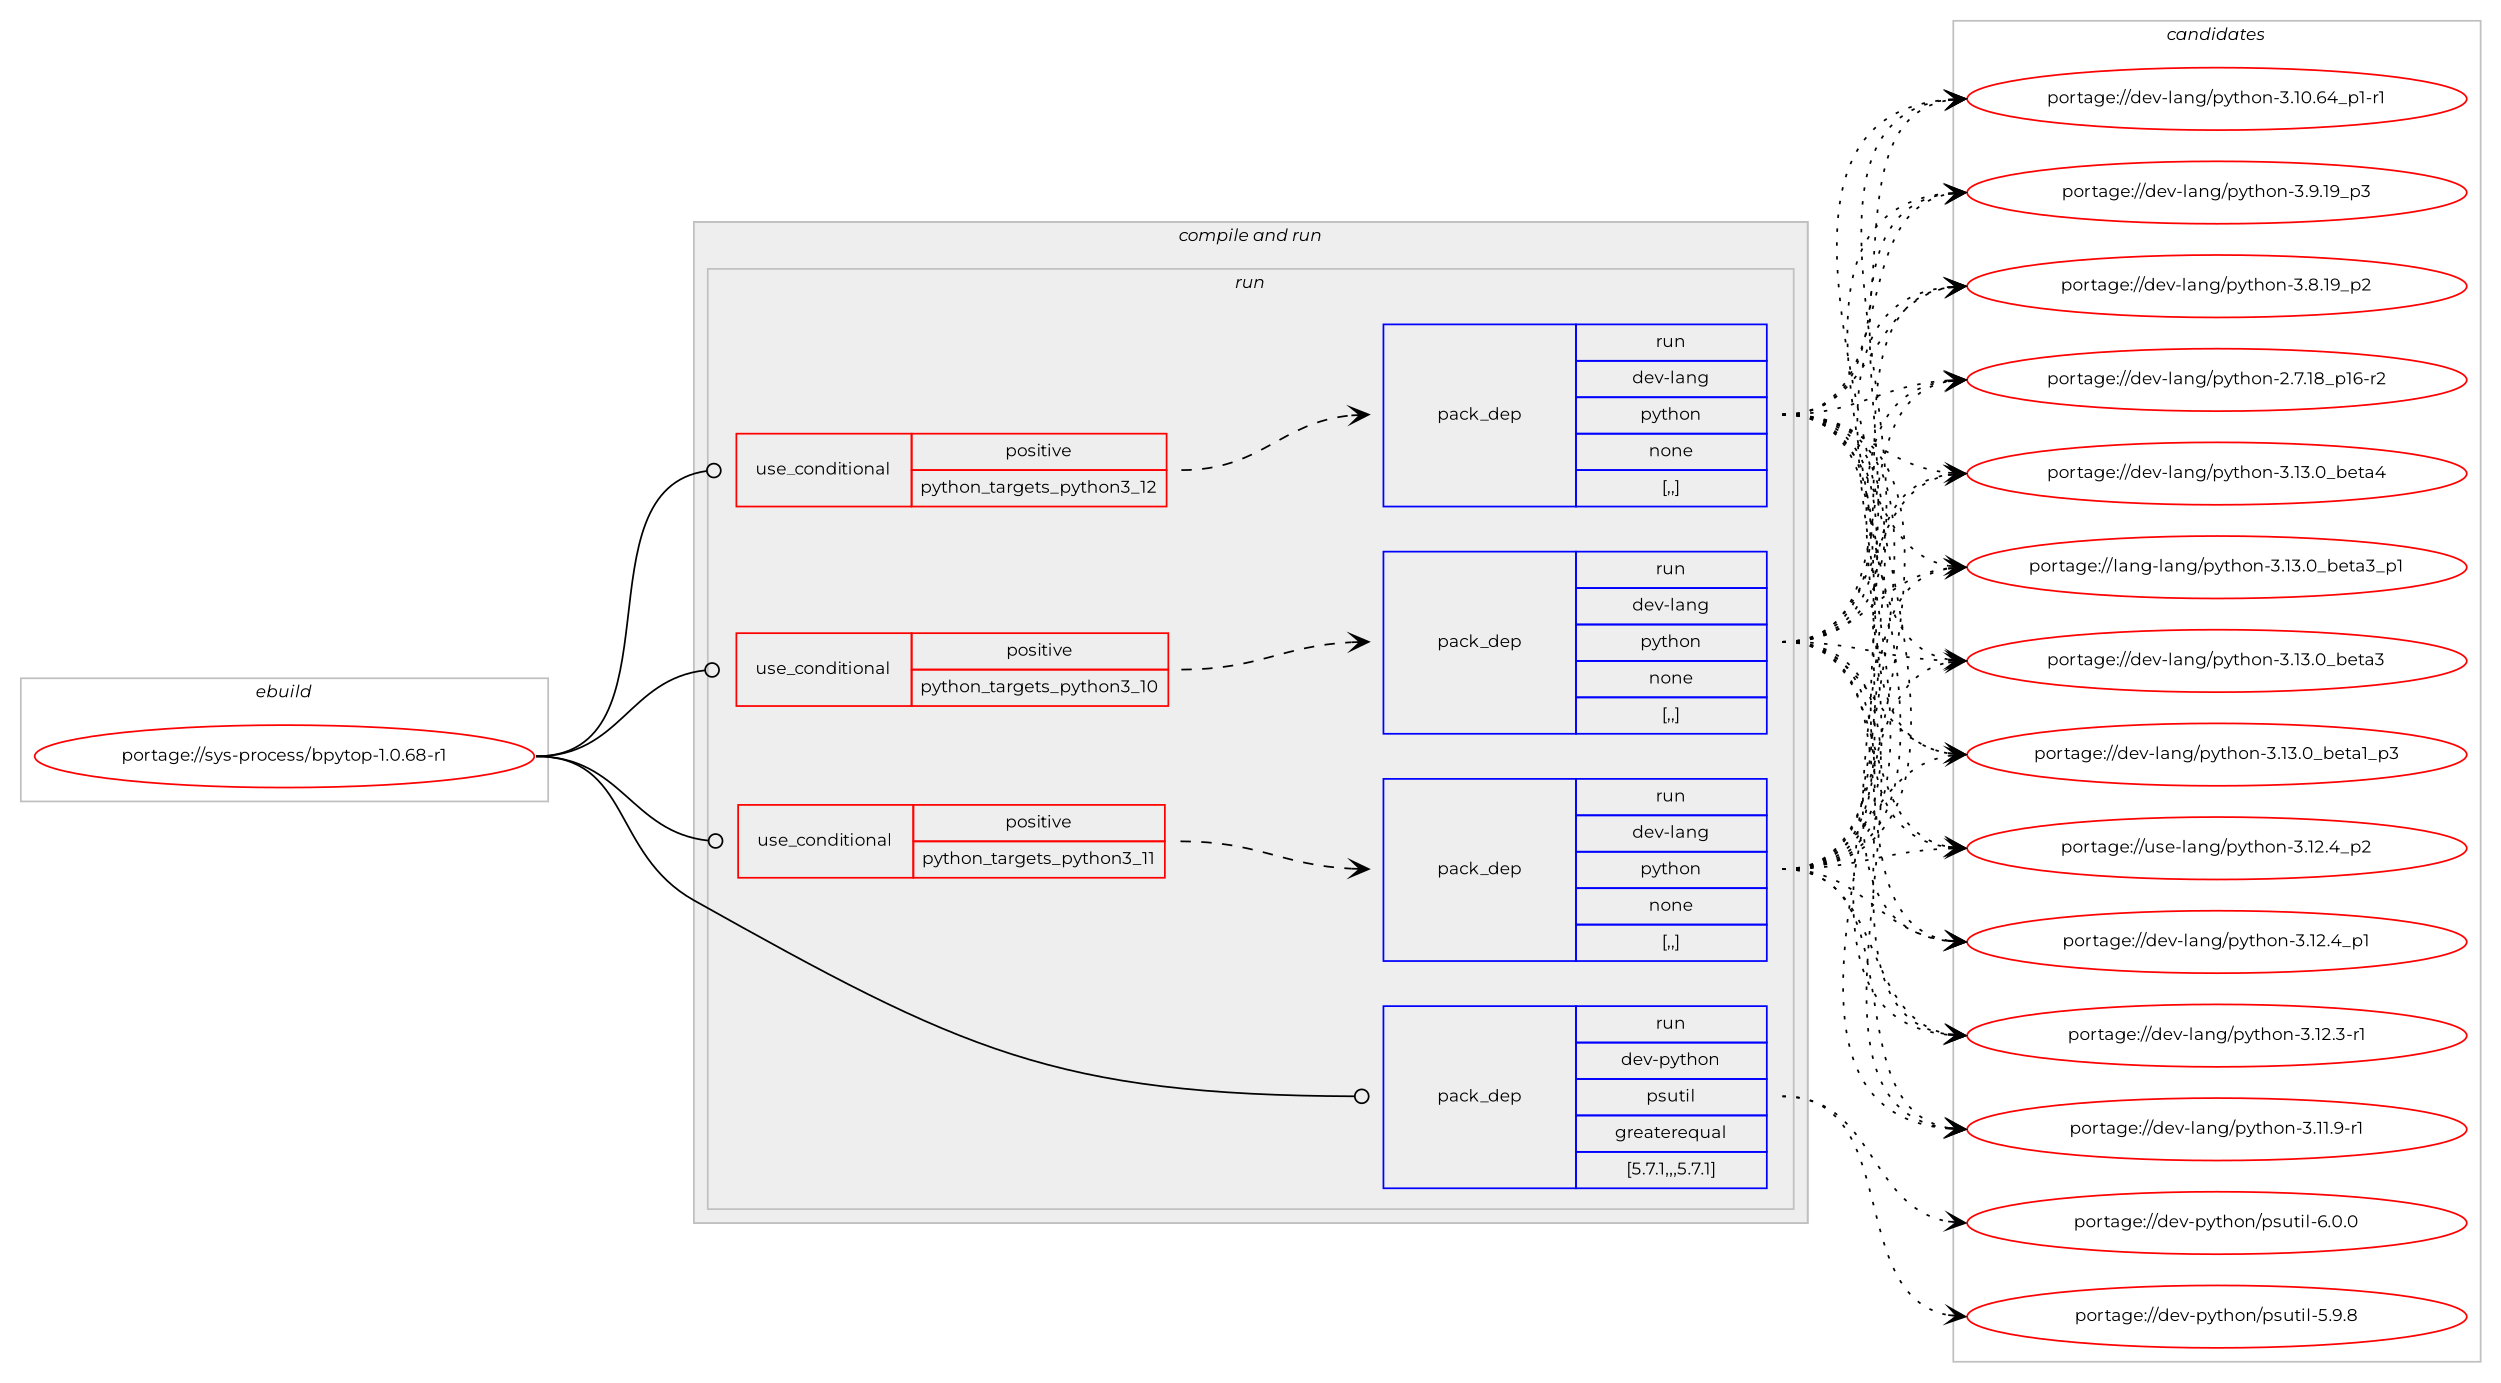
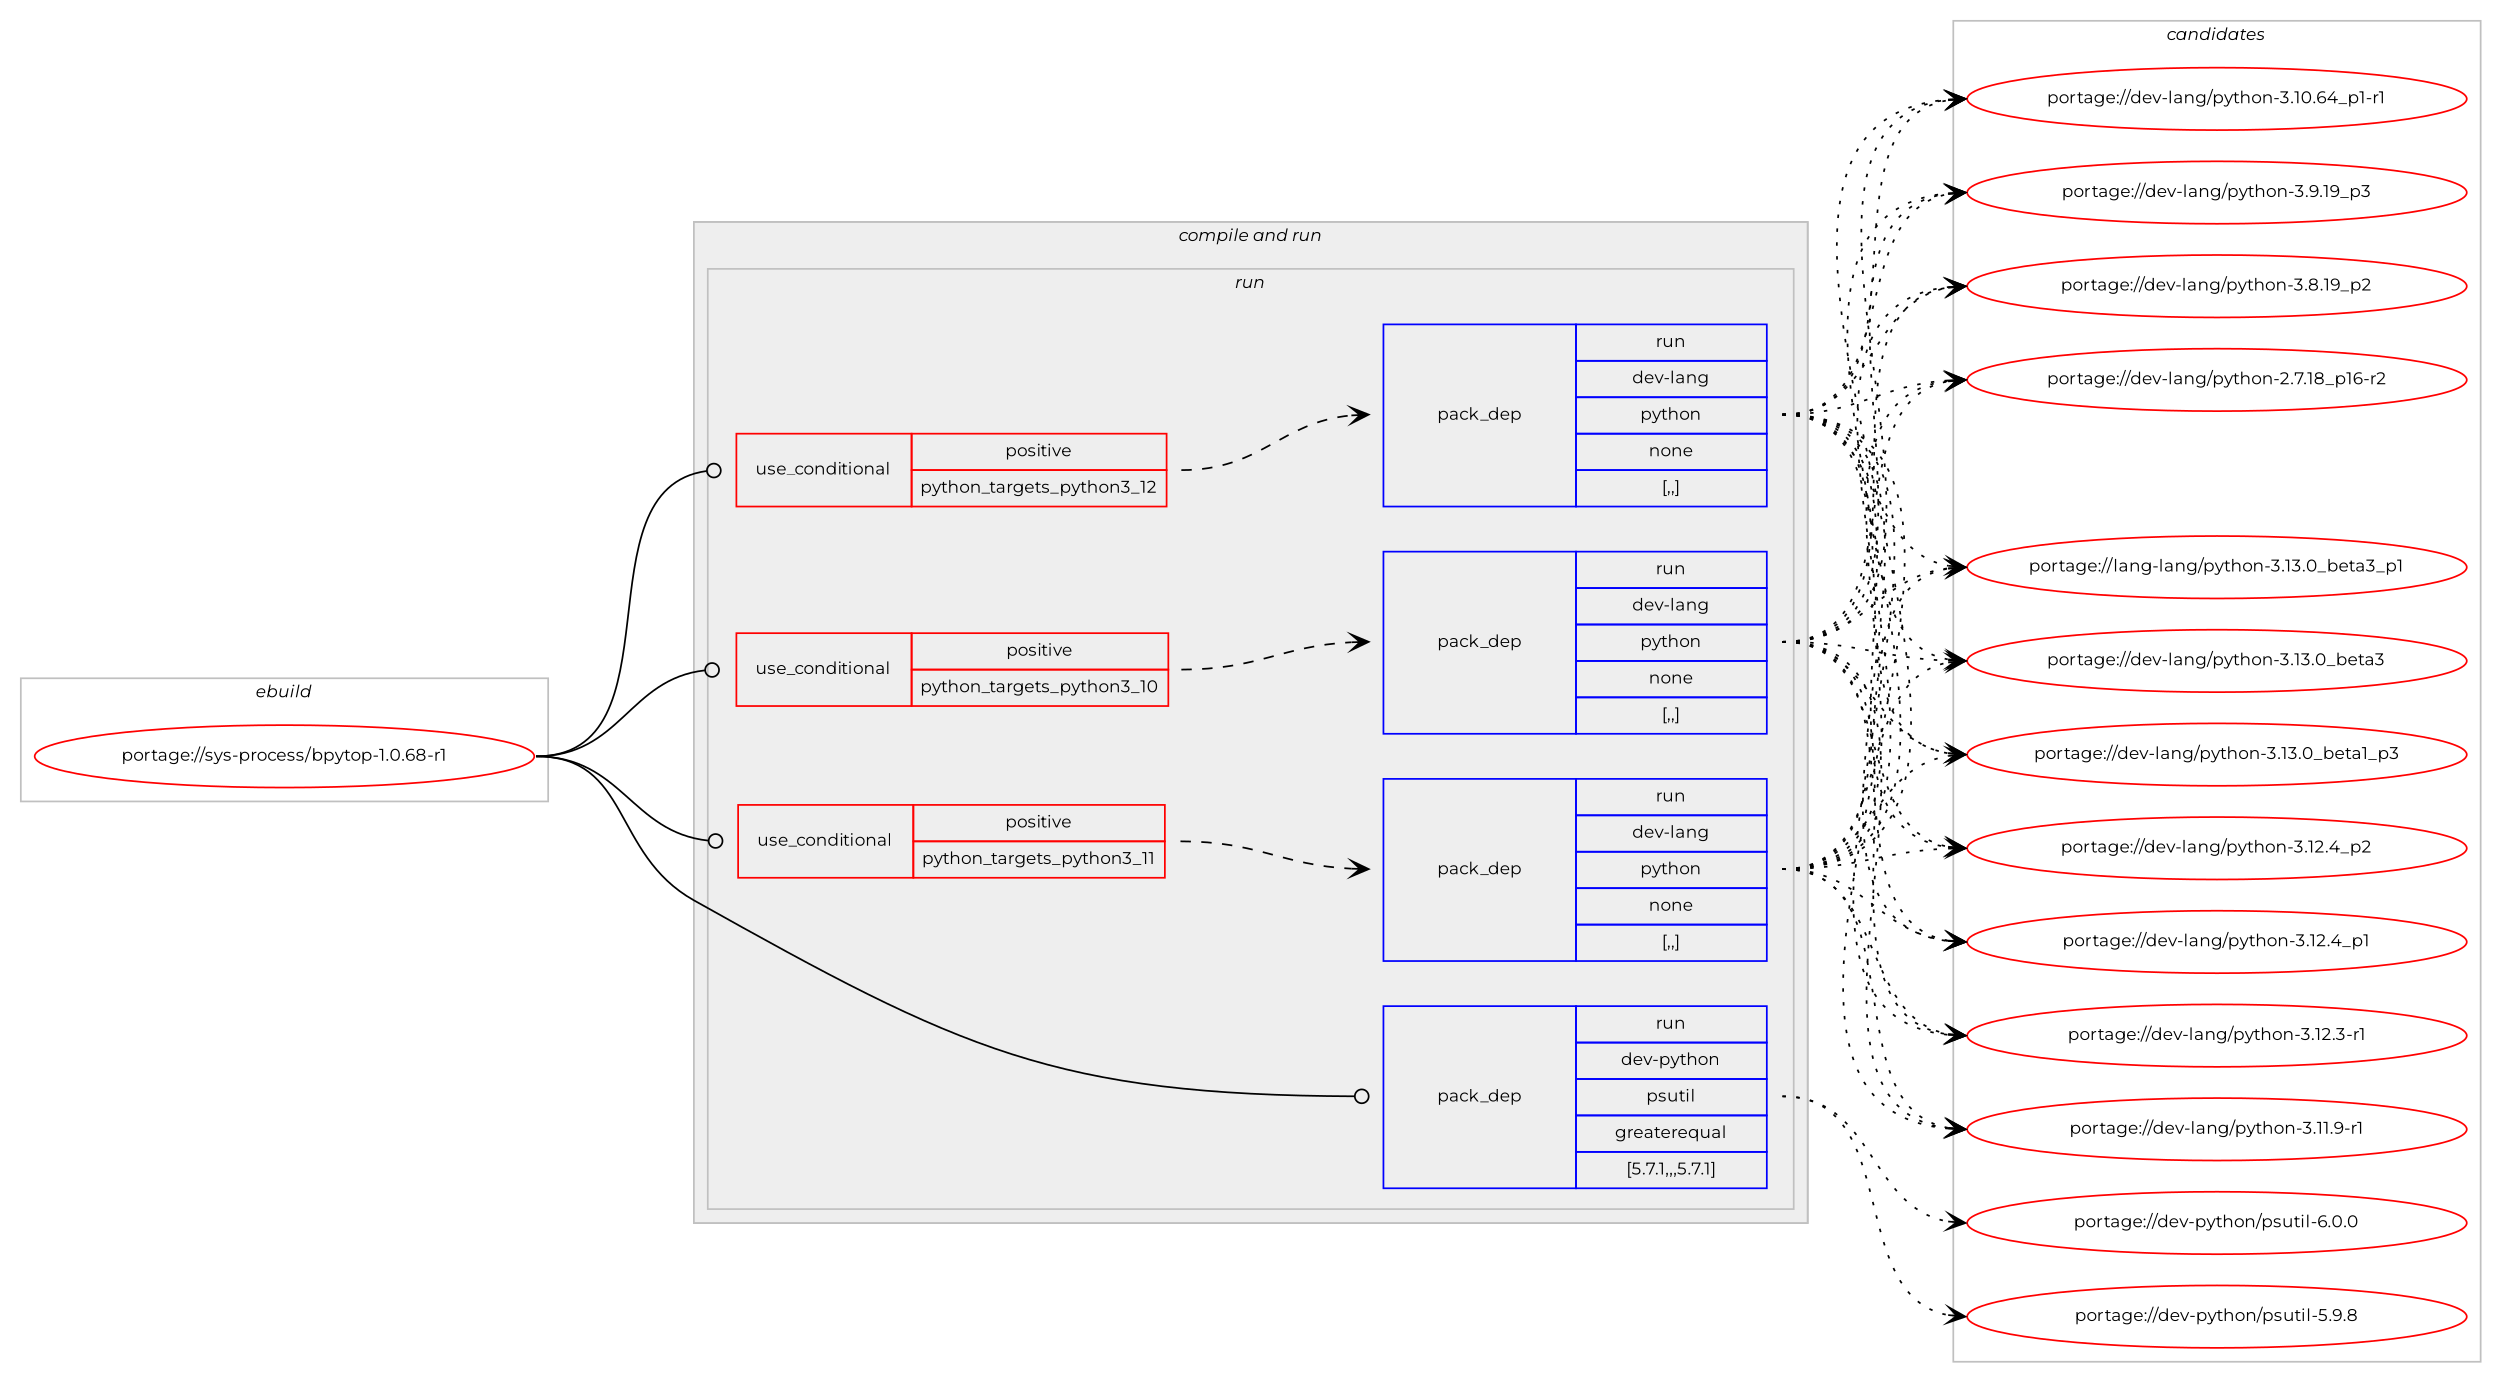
(2217, 474) -> none
(2217, 848) -> (2217, 848)
